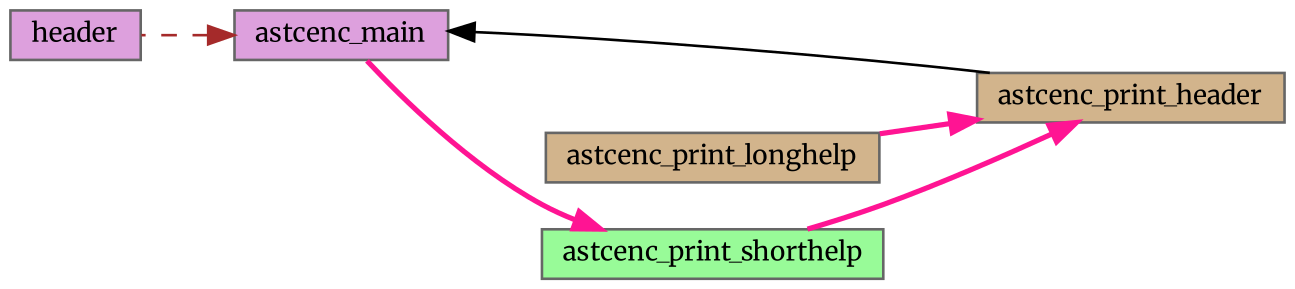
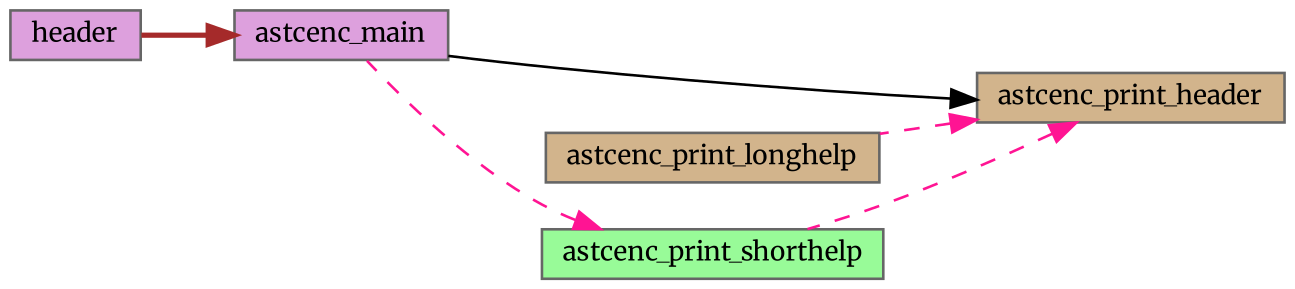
(175, 35) -> (175, 35)
(733, 49) -> (699, 81)
(915, 129) -> (915, 129)
(463, 151) -> (463, 151)
(932, 186) -> (932, 186)
